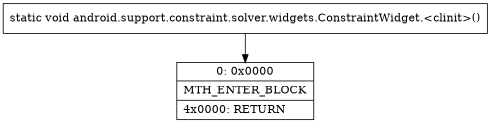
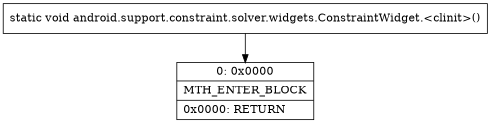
(240, 110) -> (240, 110)
